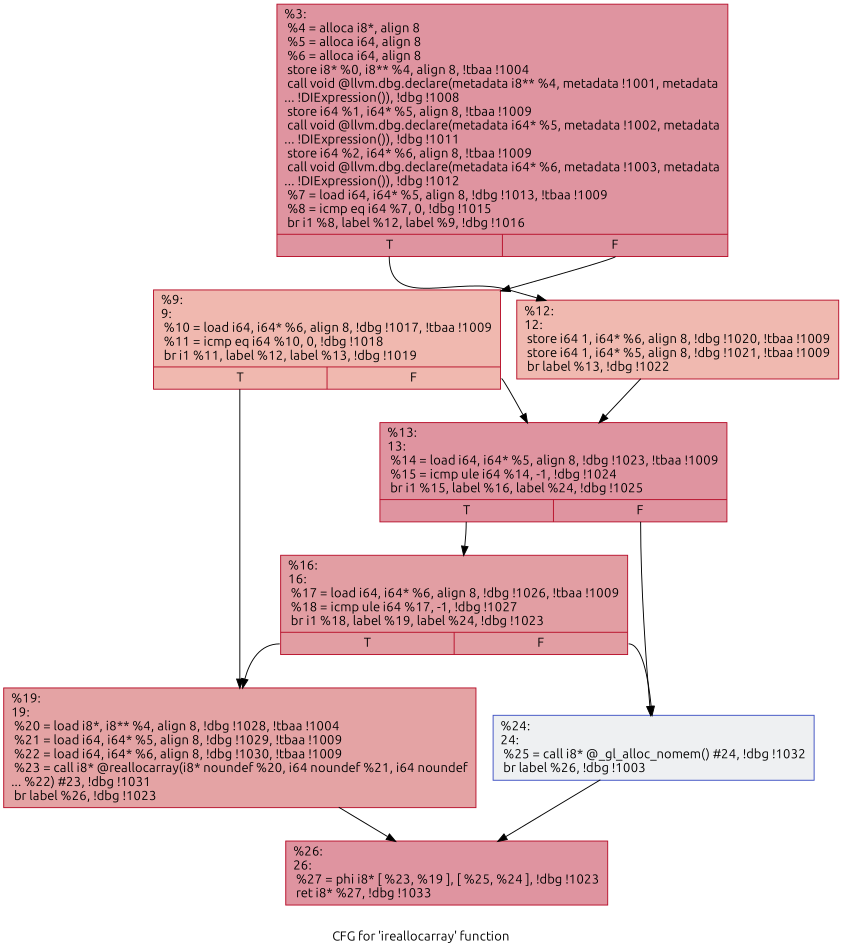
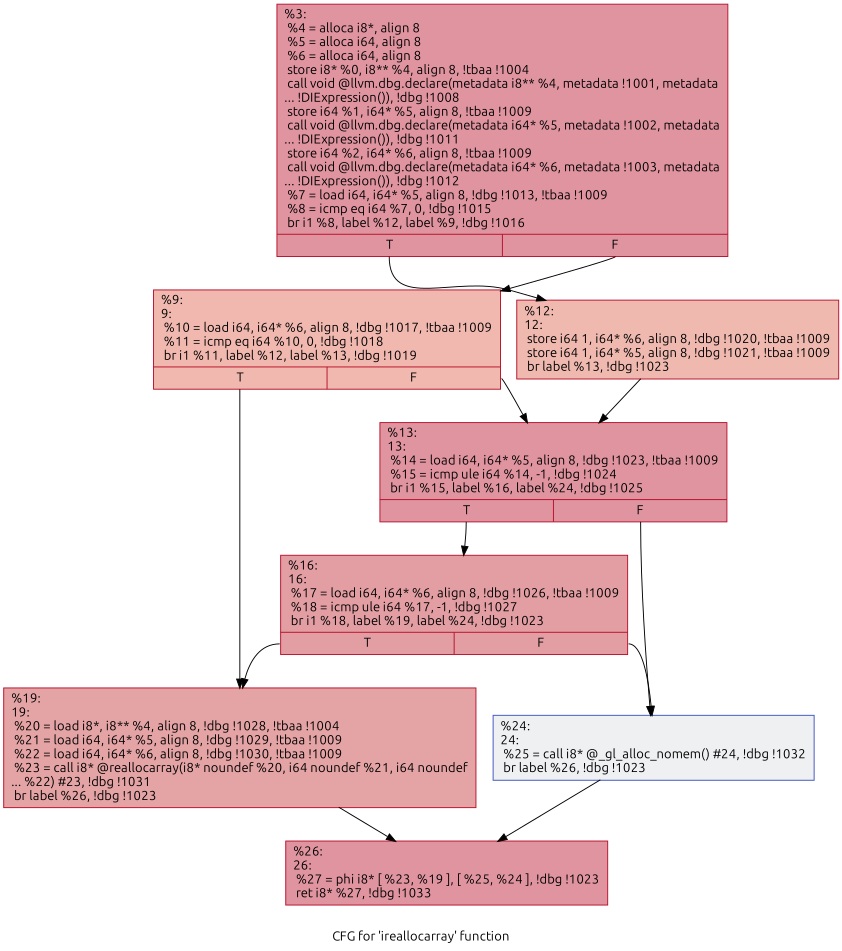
(597, 367) -> (597, 367)
(573, 768) -> (573, 768)
